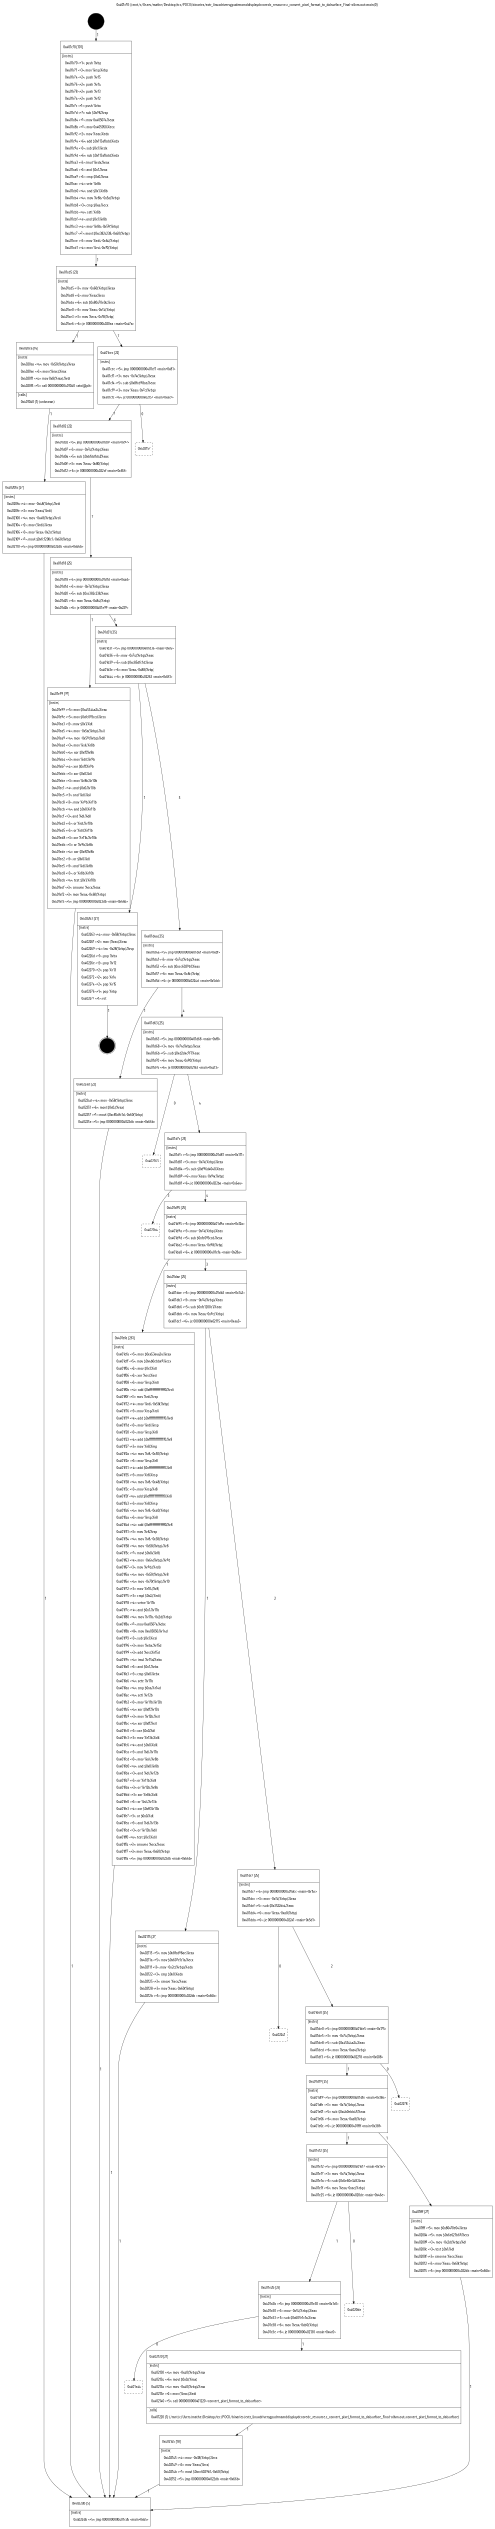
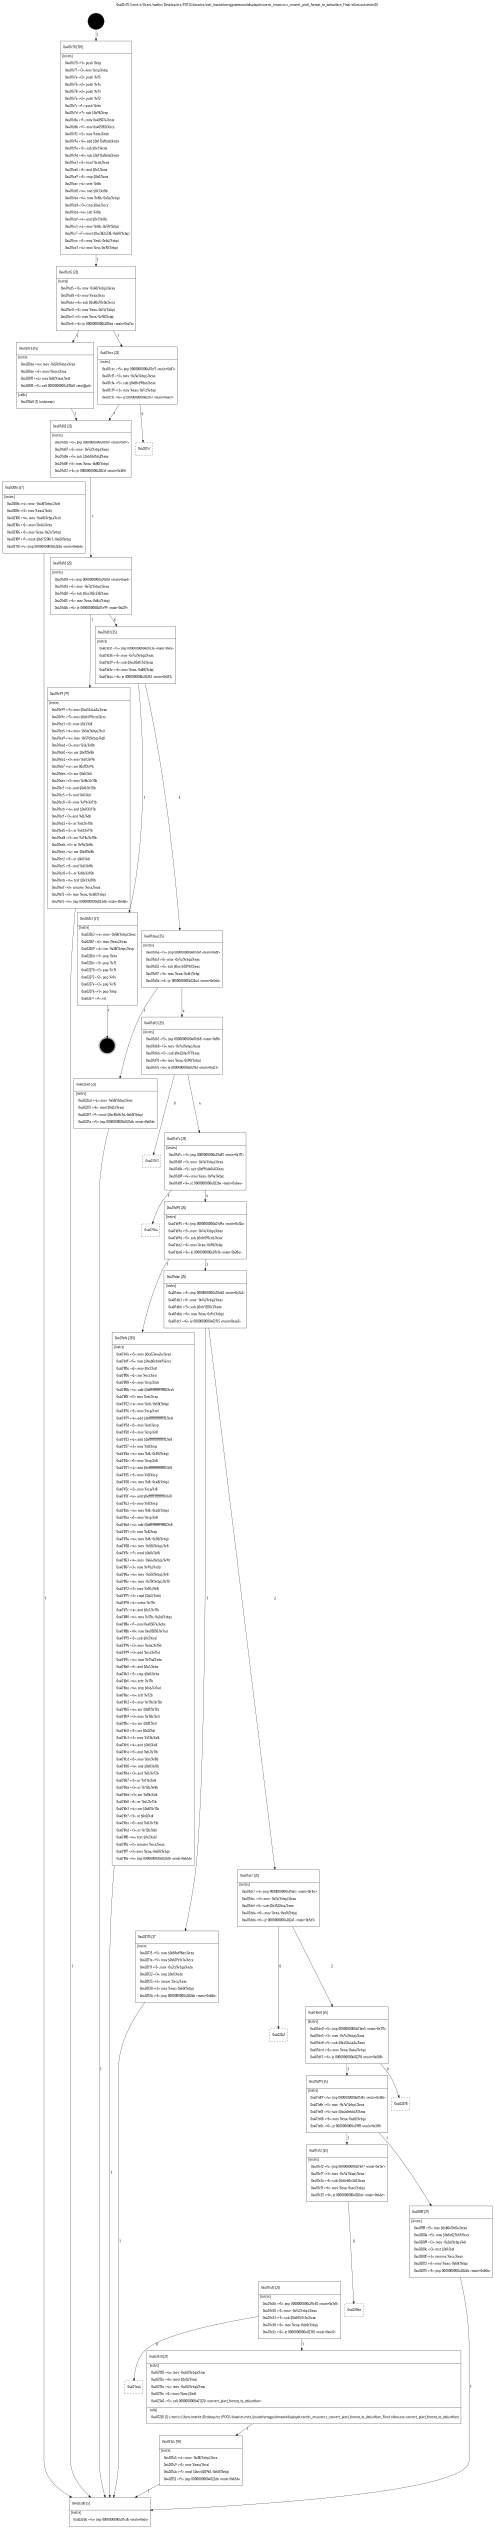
(46, 444) -> (73, 414)
(324, 2241) -> none
